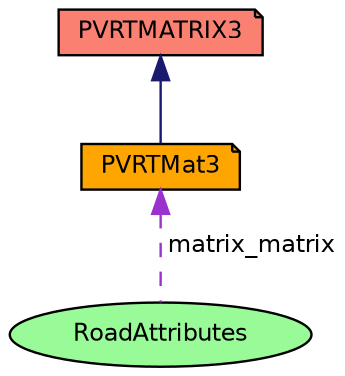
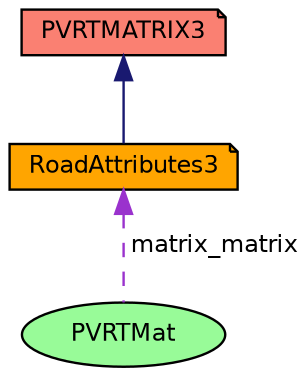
(161, 167) -> (124, 167)
(161, 335) -> (124, 335)
